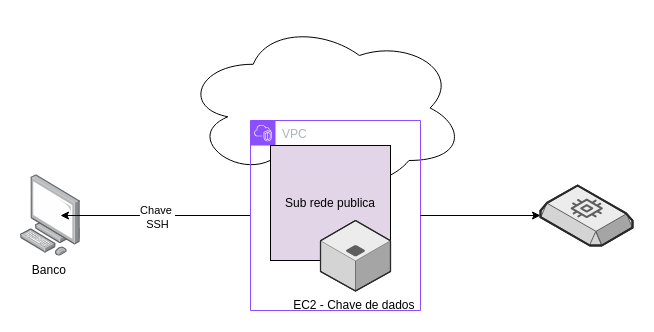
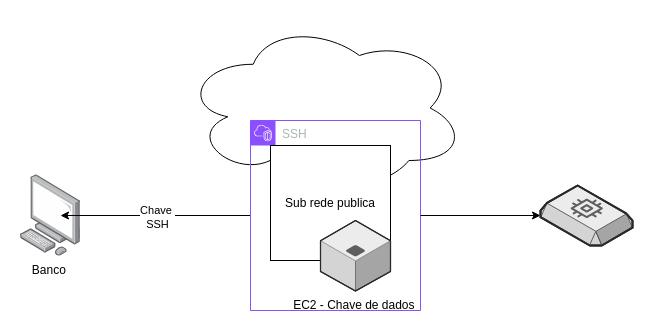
(293, 135) -> (293, 135)
(331, 203) -> (331, 203)
